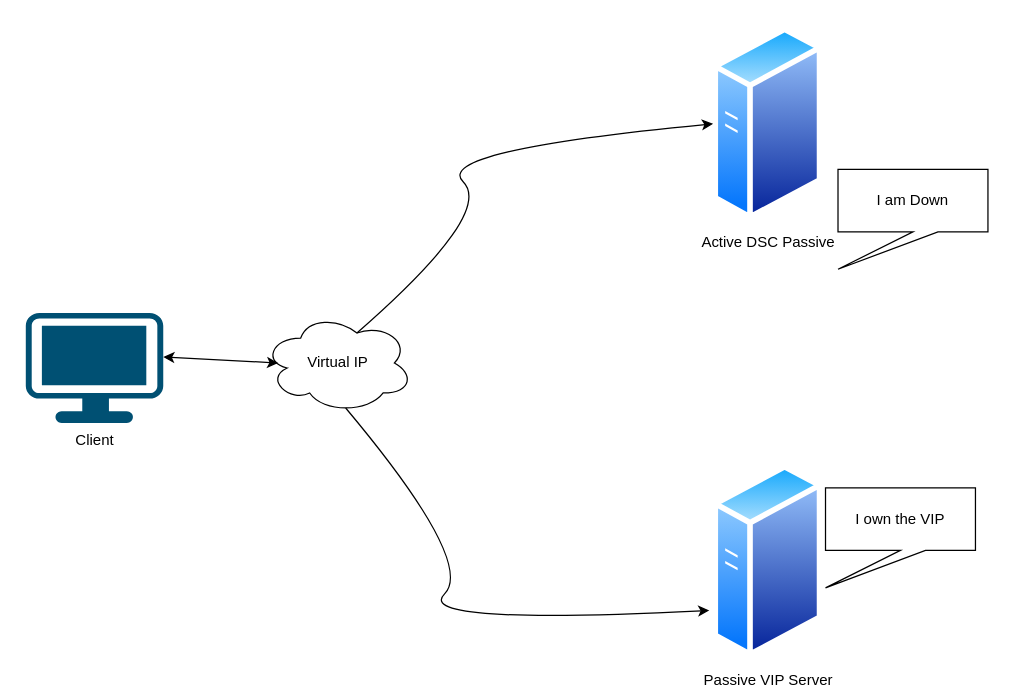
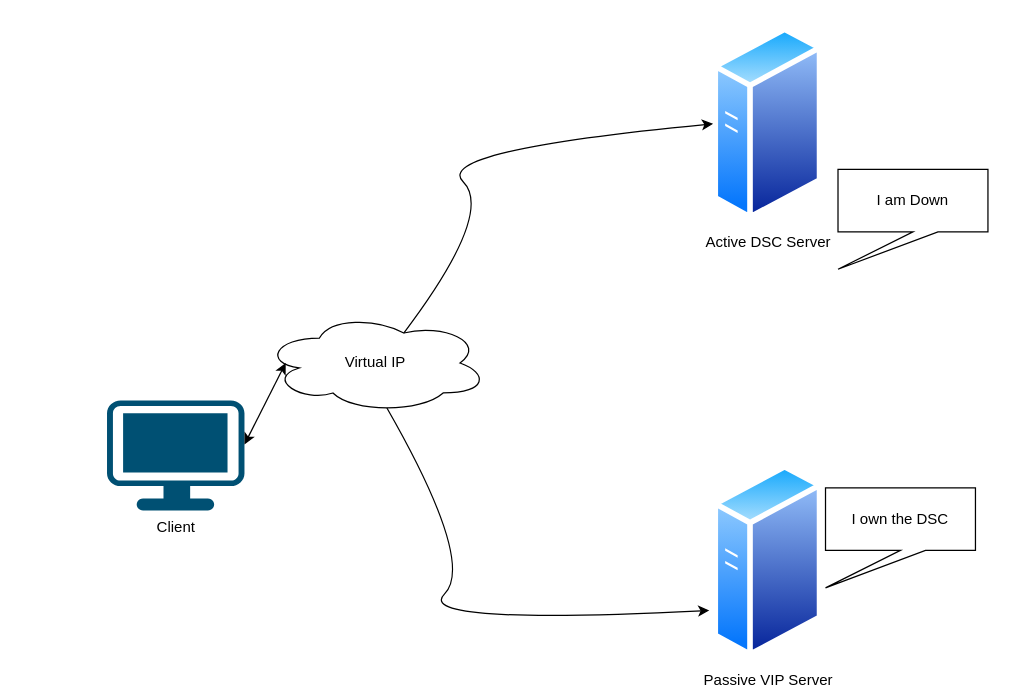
(769, 243) -> (769, 243)
(338, 363) -> (376, 363)
(94, 368) -> (176, 456)
(901, 519) -> (901, 519)
